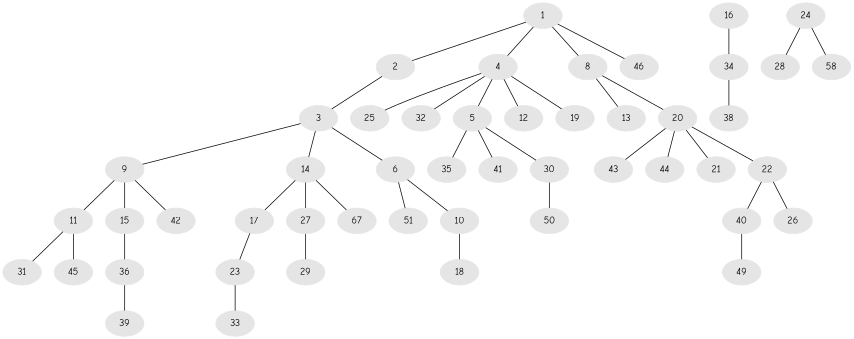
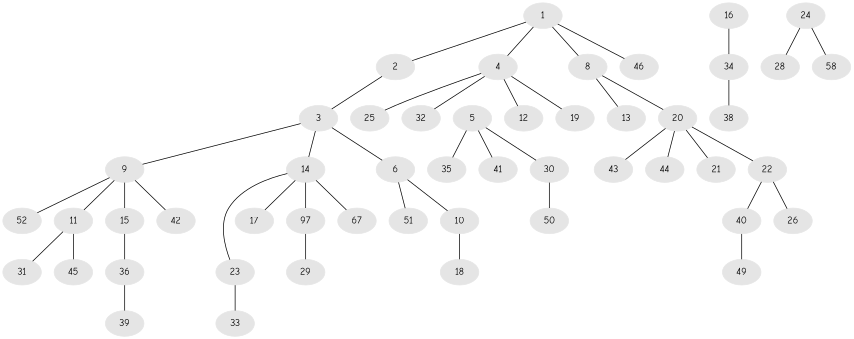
(485, 93) -> none
none -> (22, 221)
(306, 221) -> (306, 221)
(245, 246) -> (234, 202)
